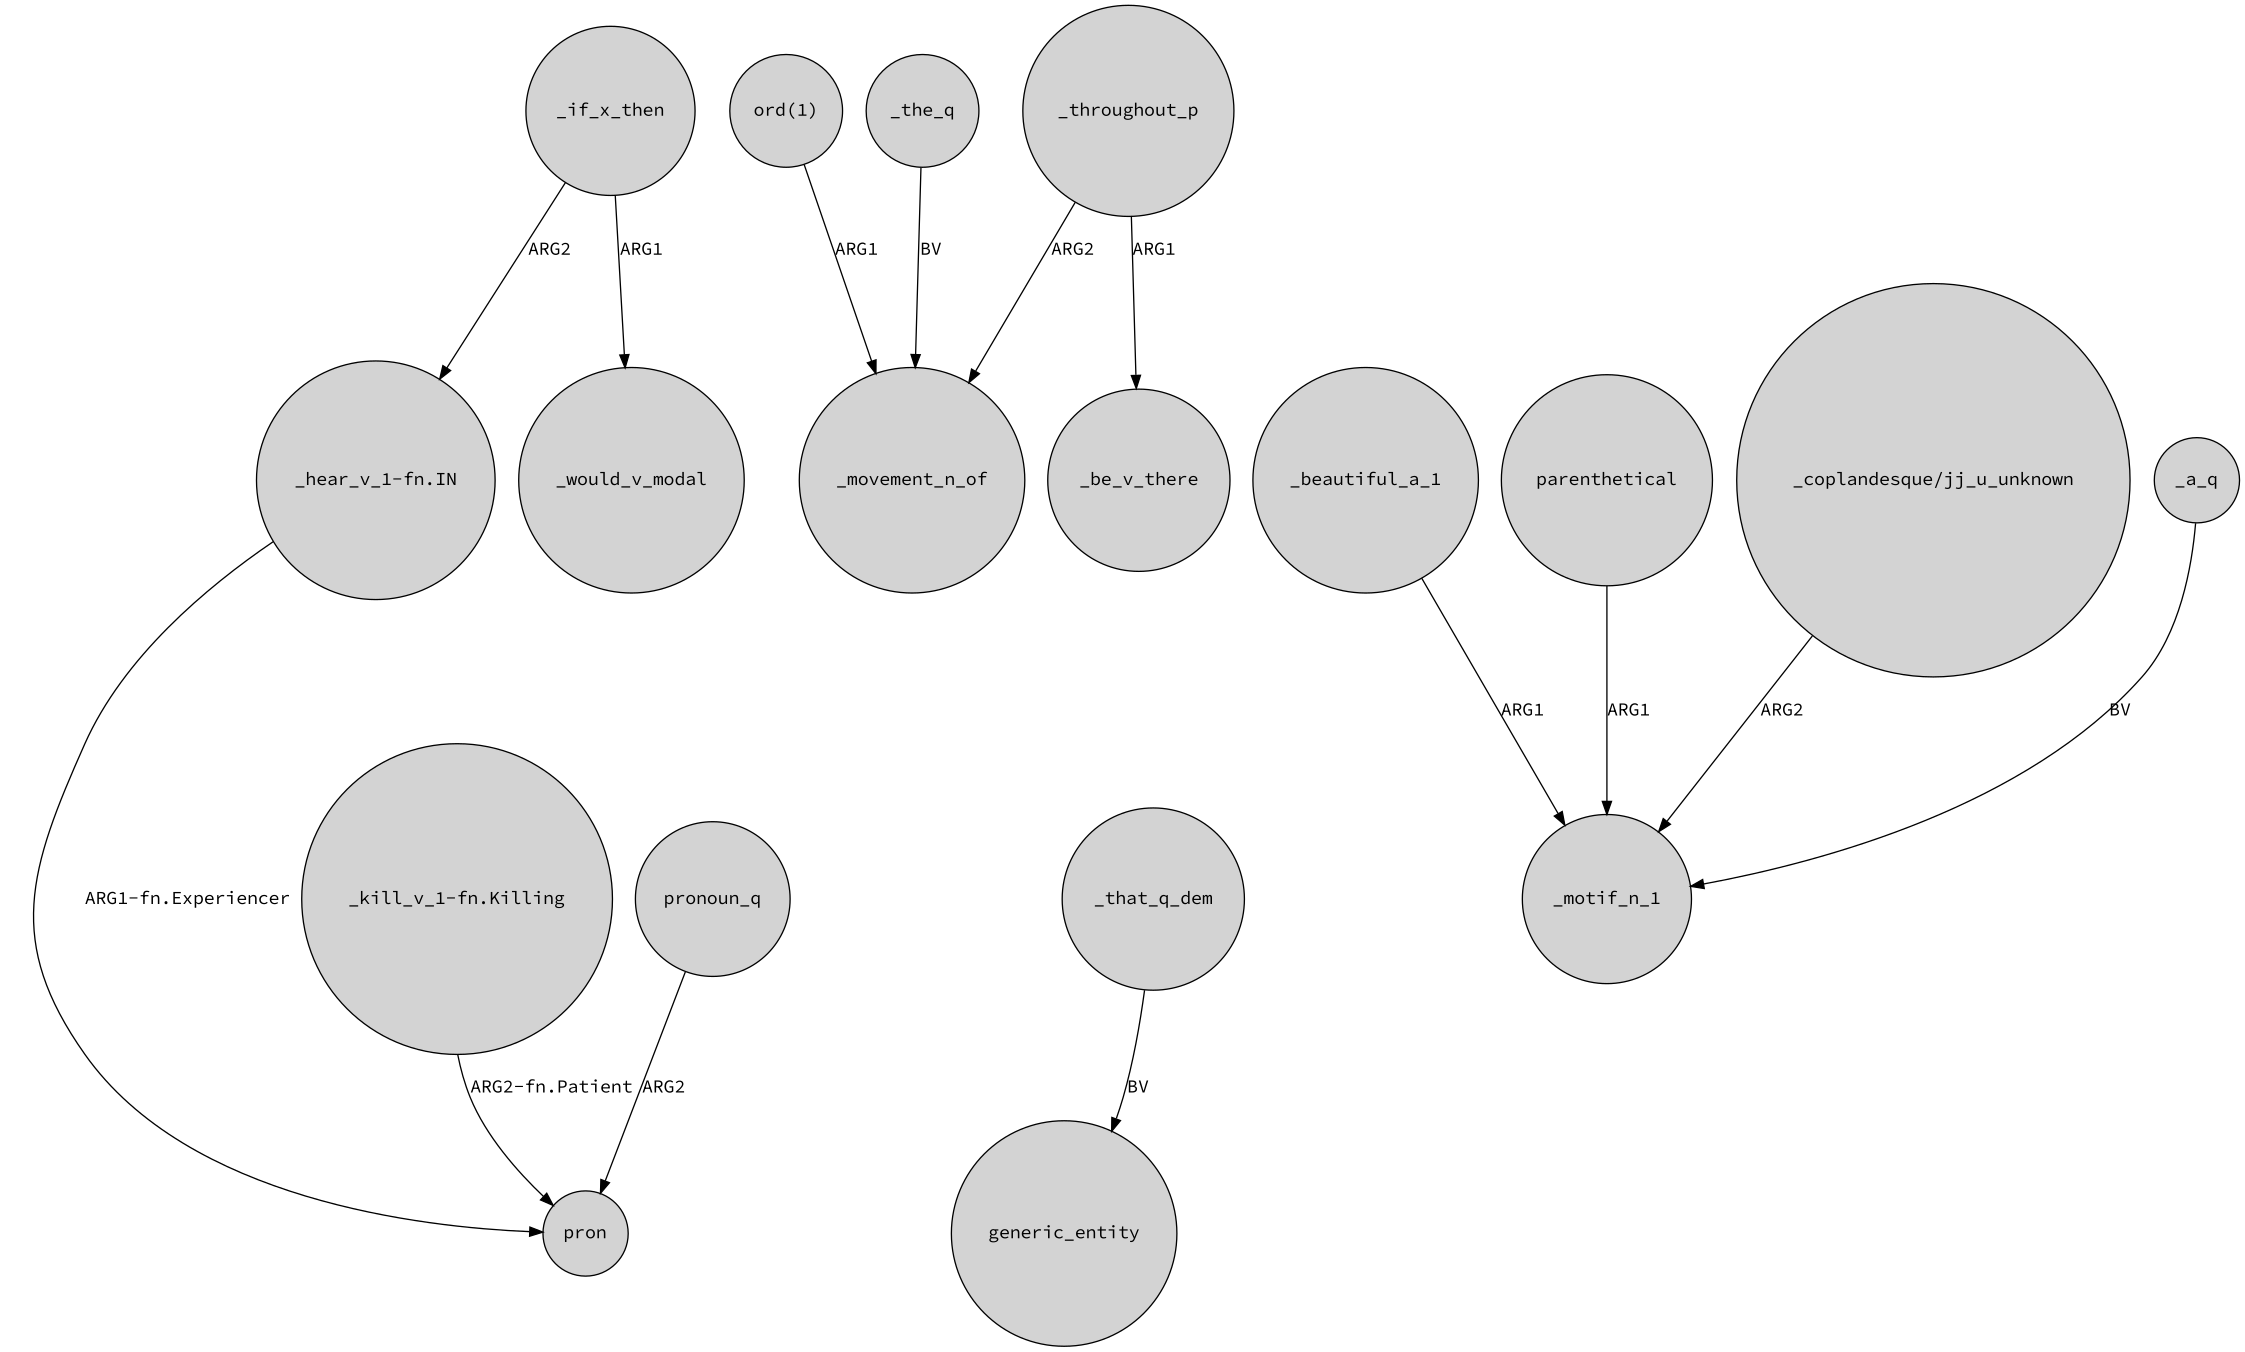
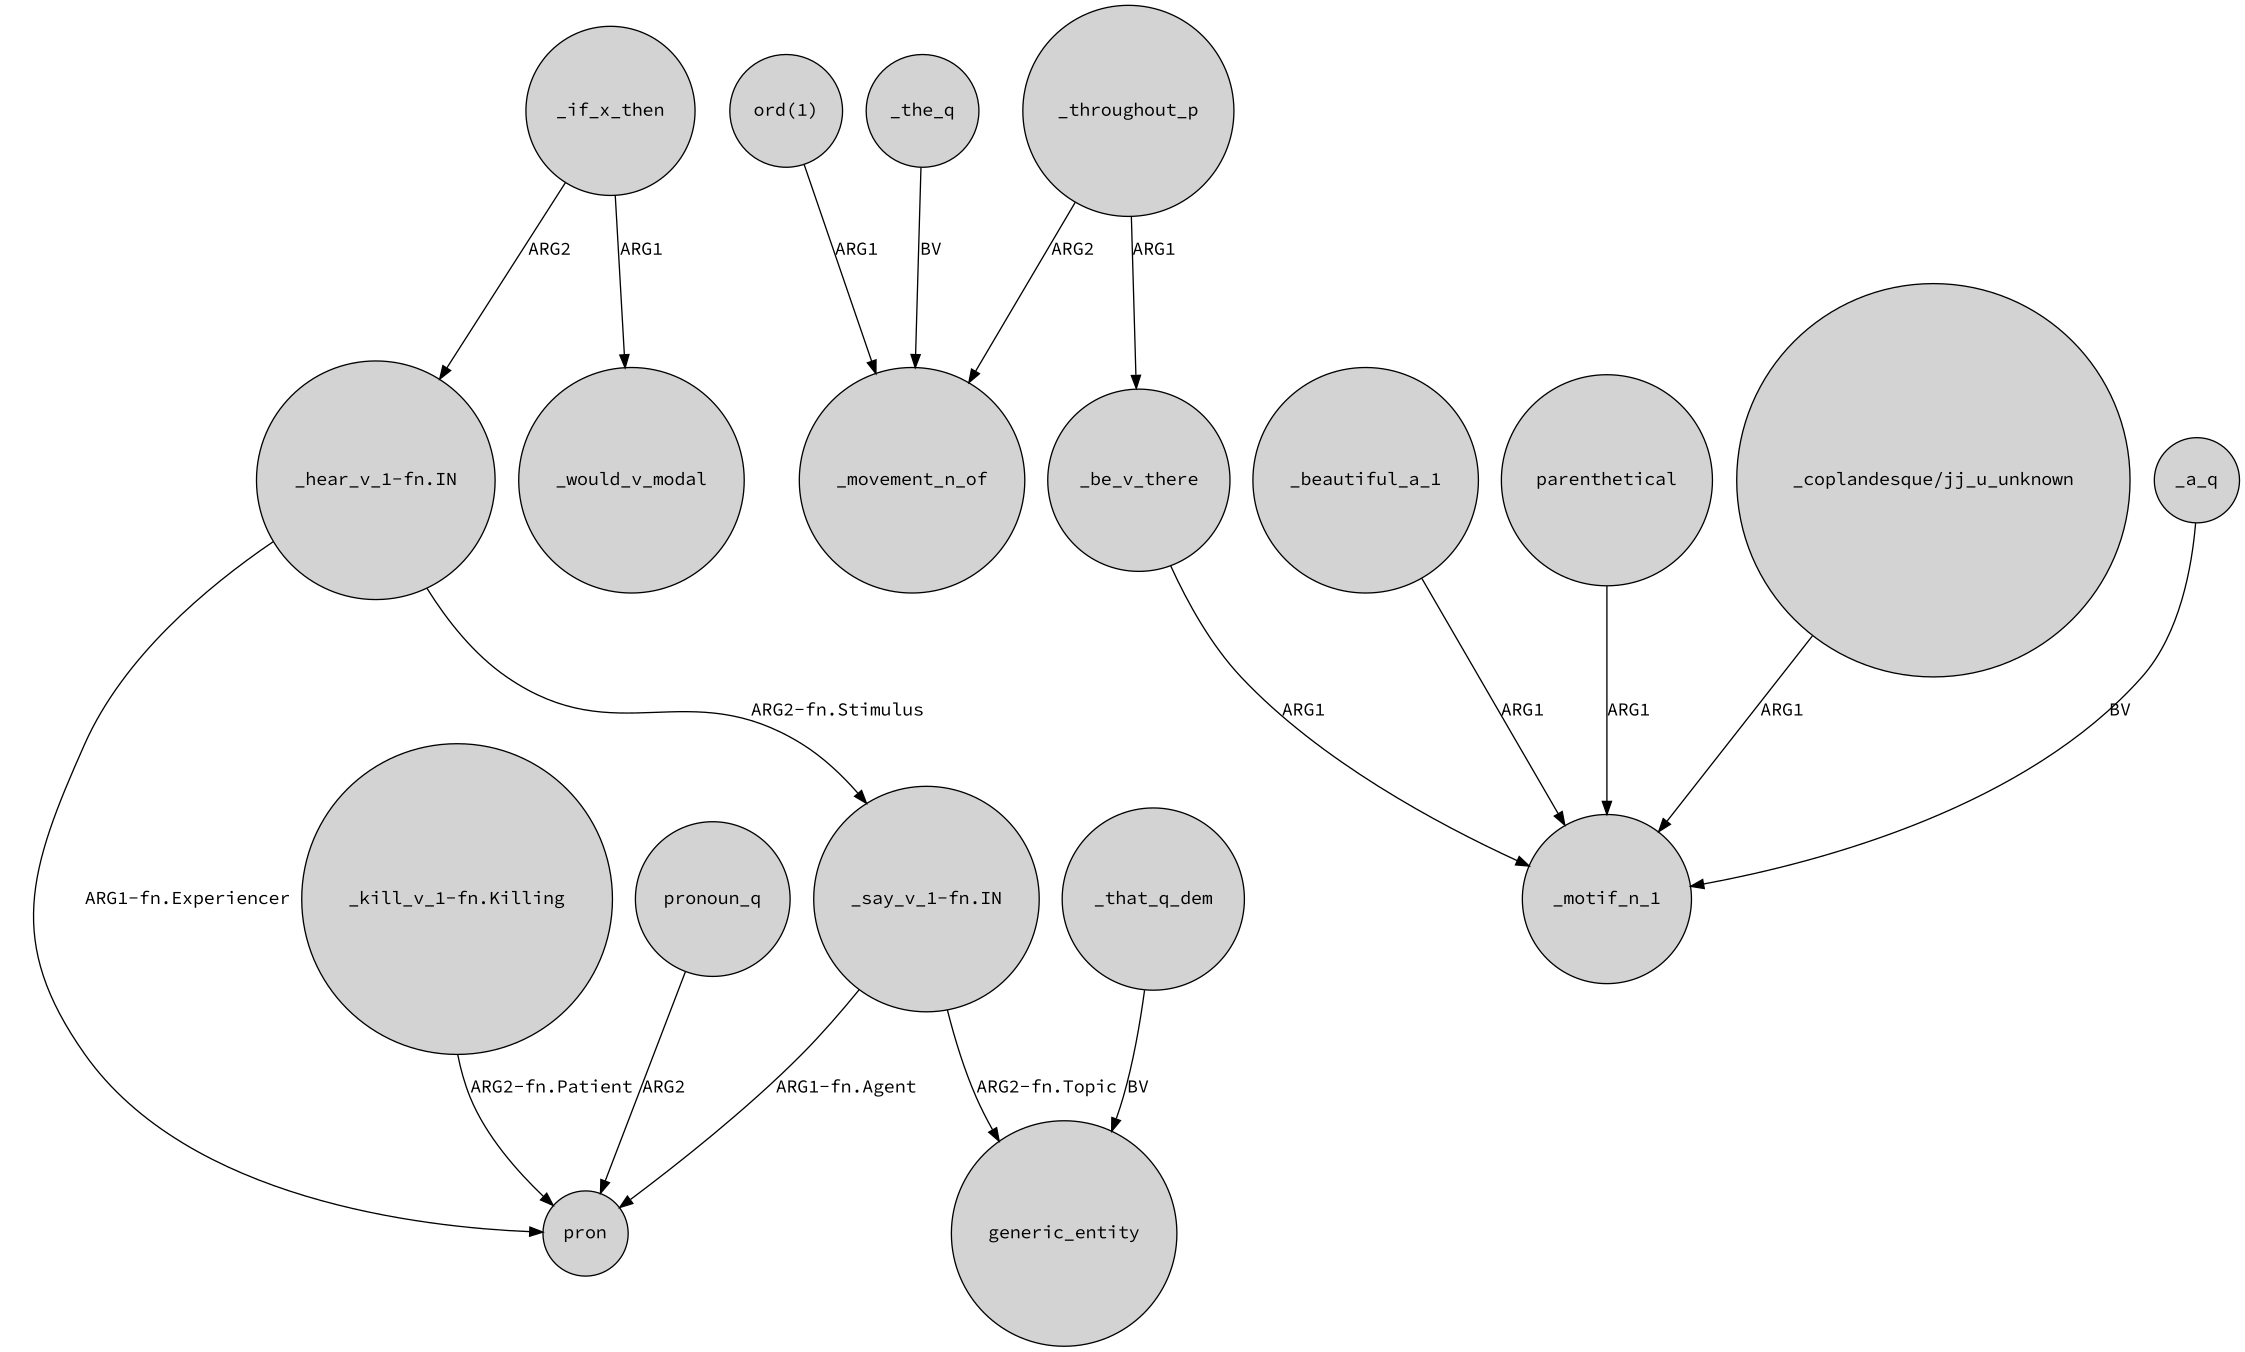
(1783, 711) -> (1783, 711)
none -> (1317, 744)
none -> (926, 899)
